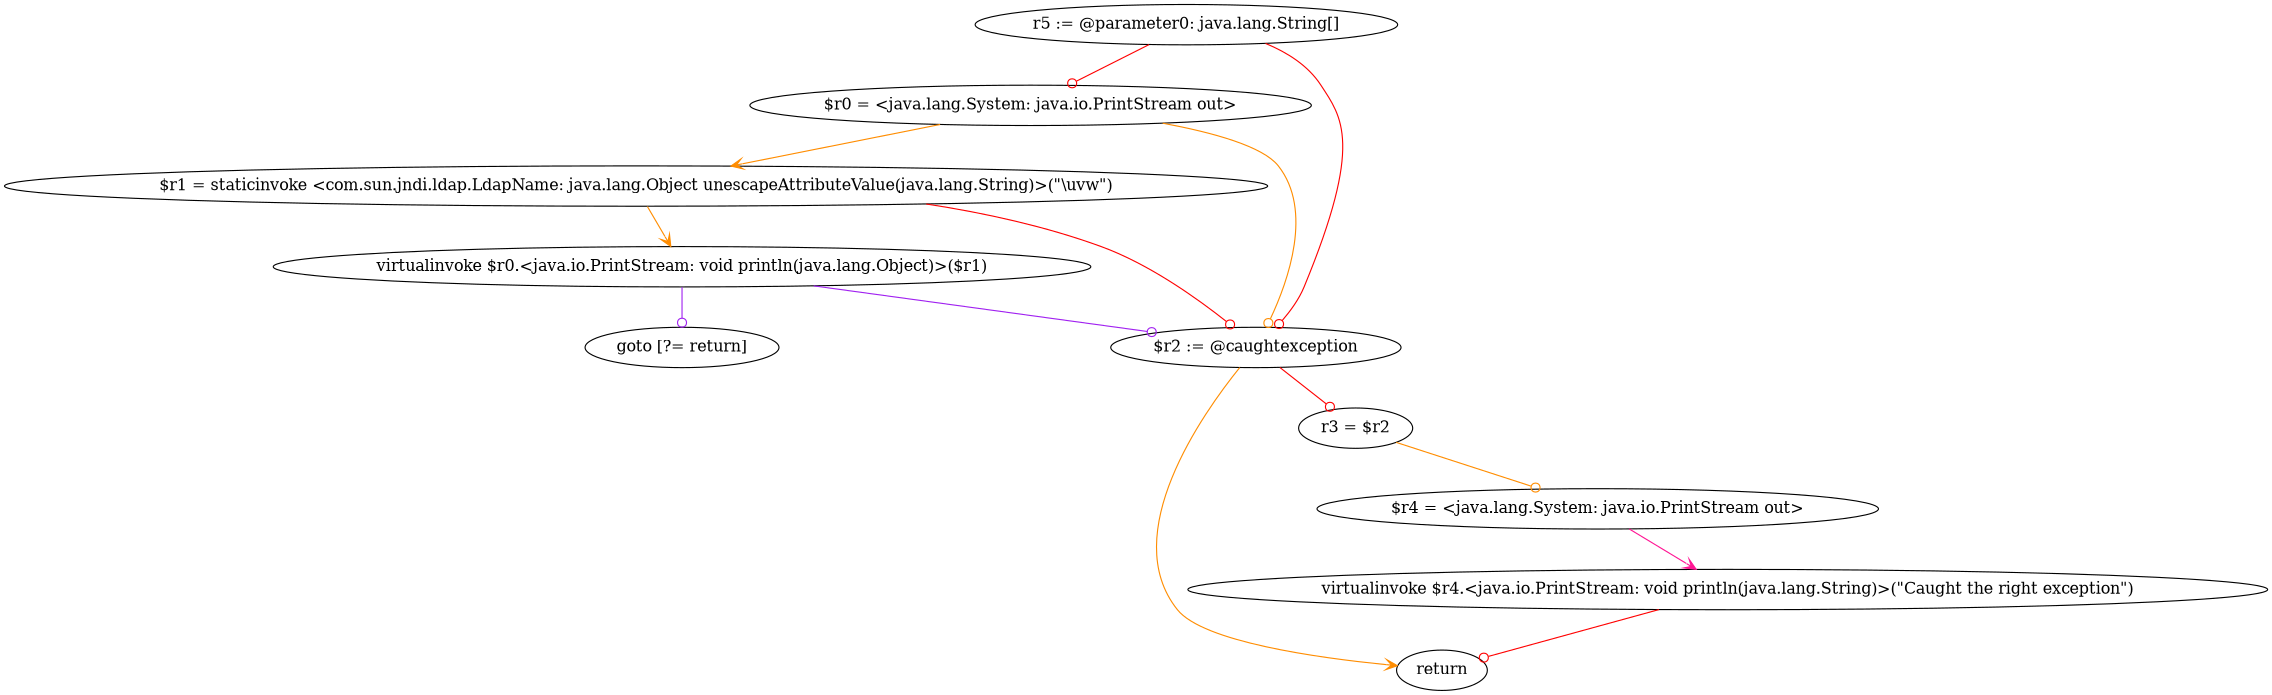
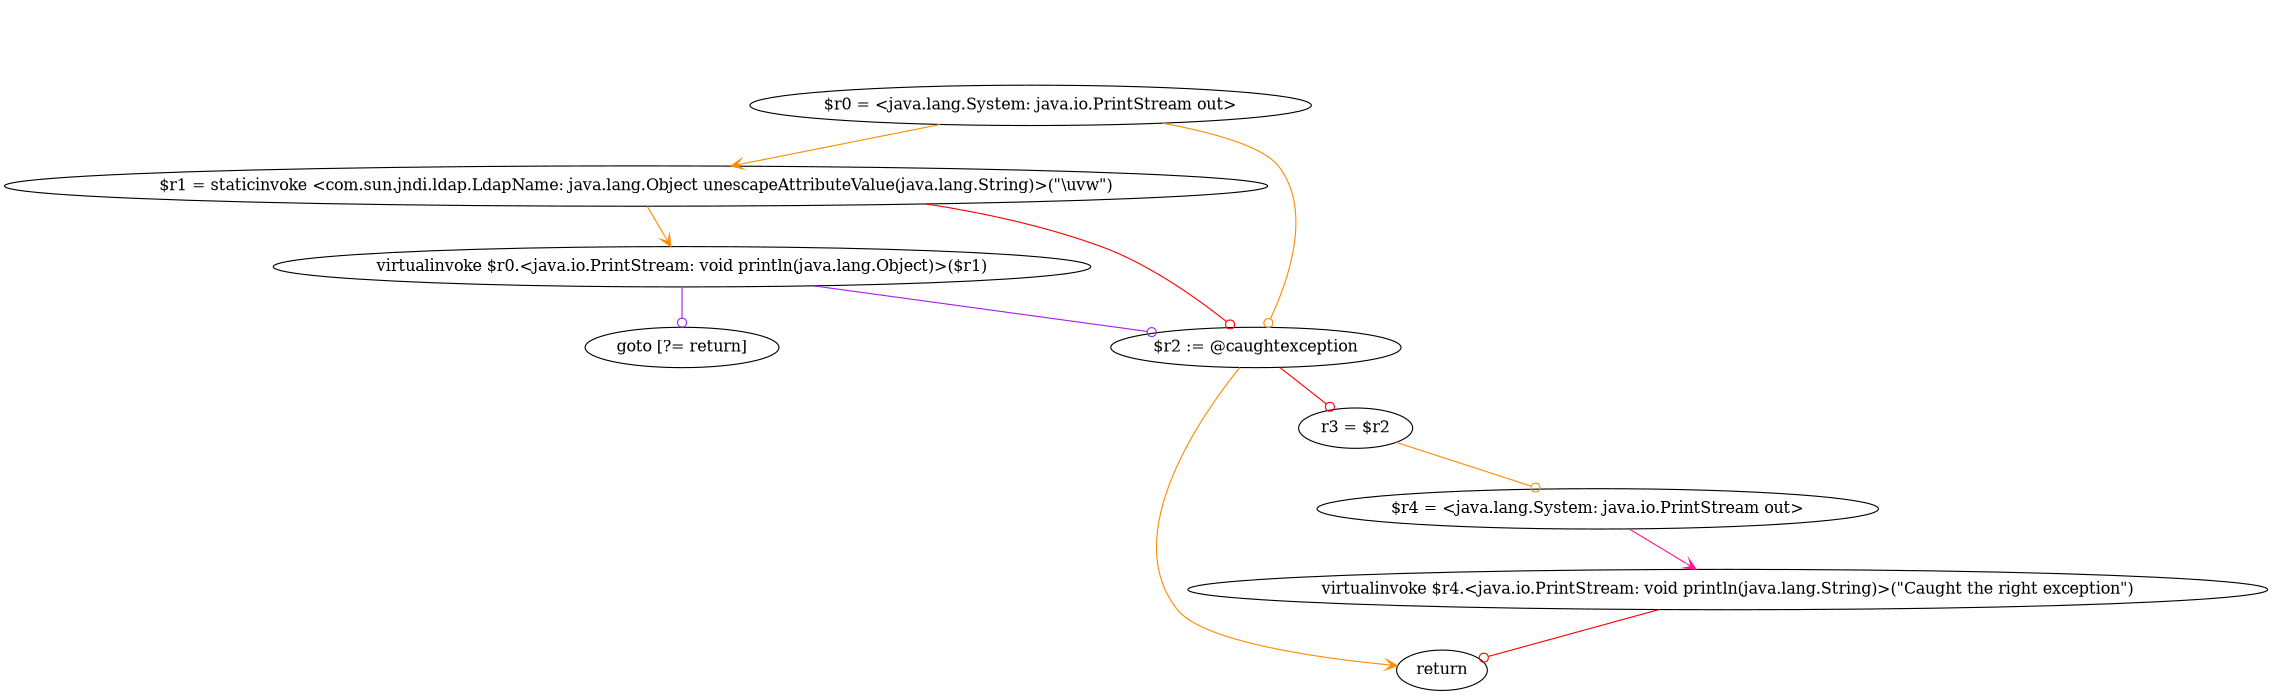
(1186, 25) -> none
